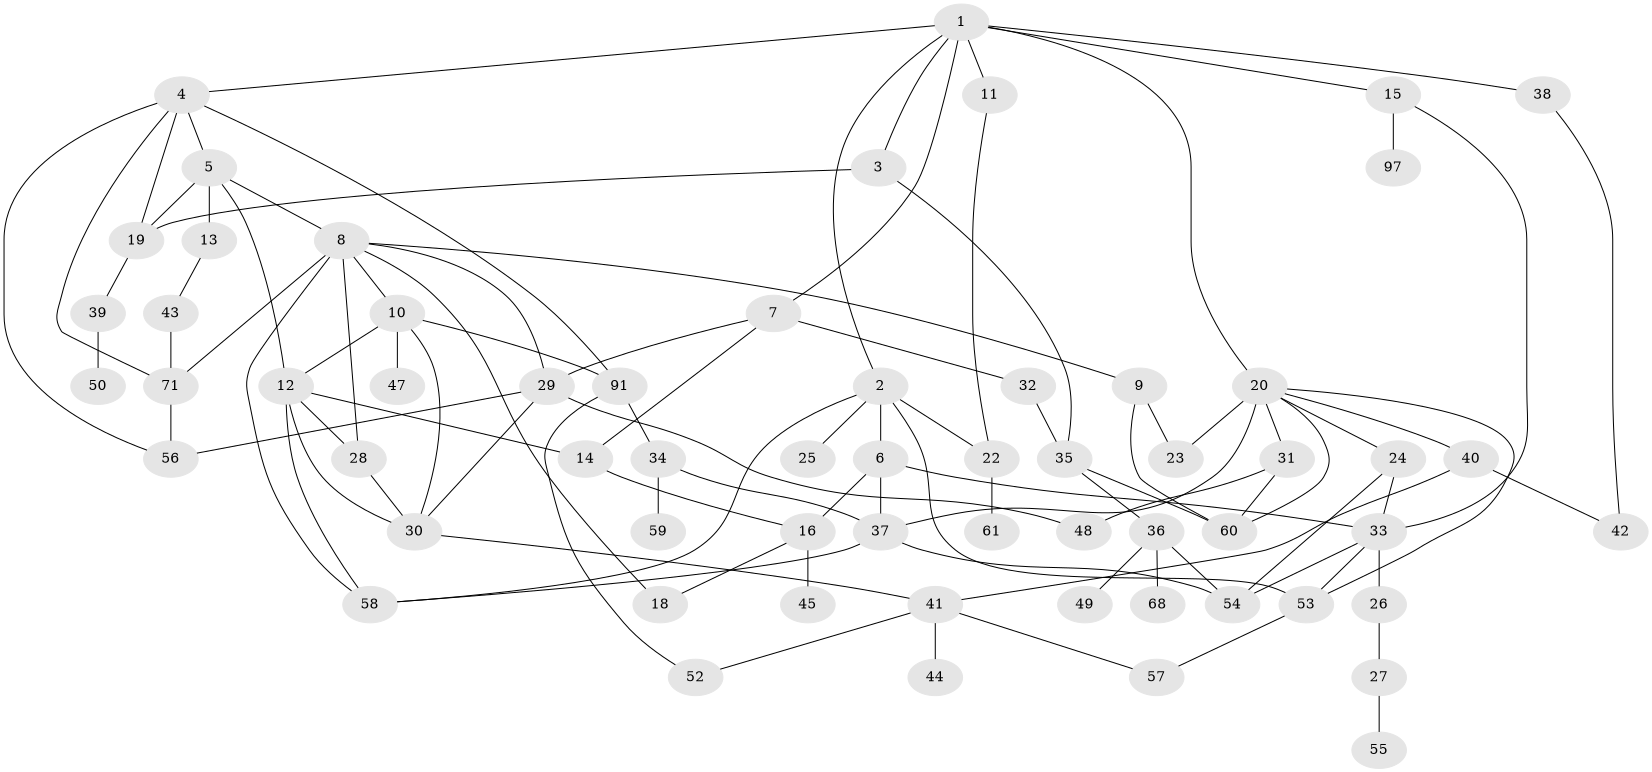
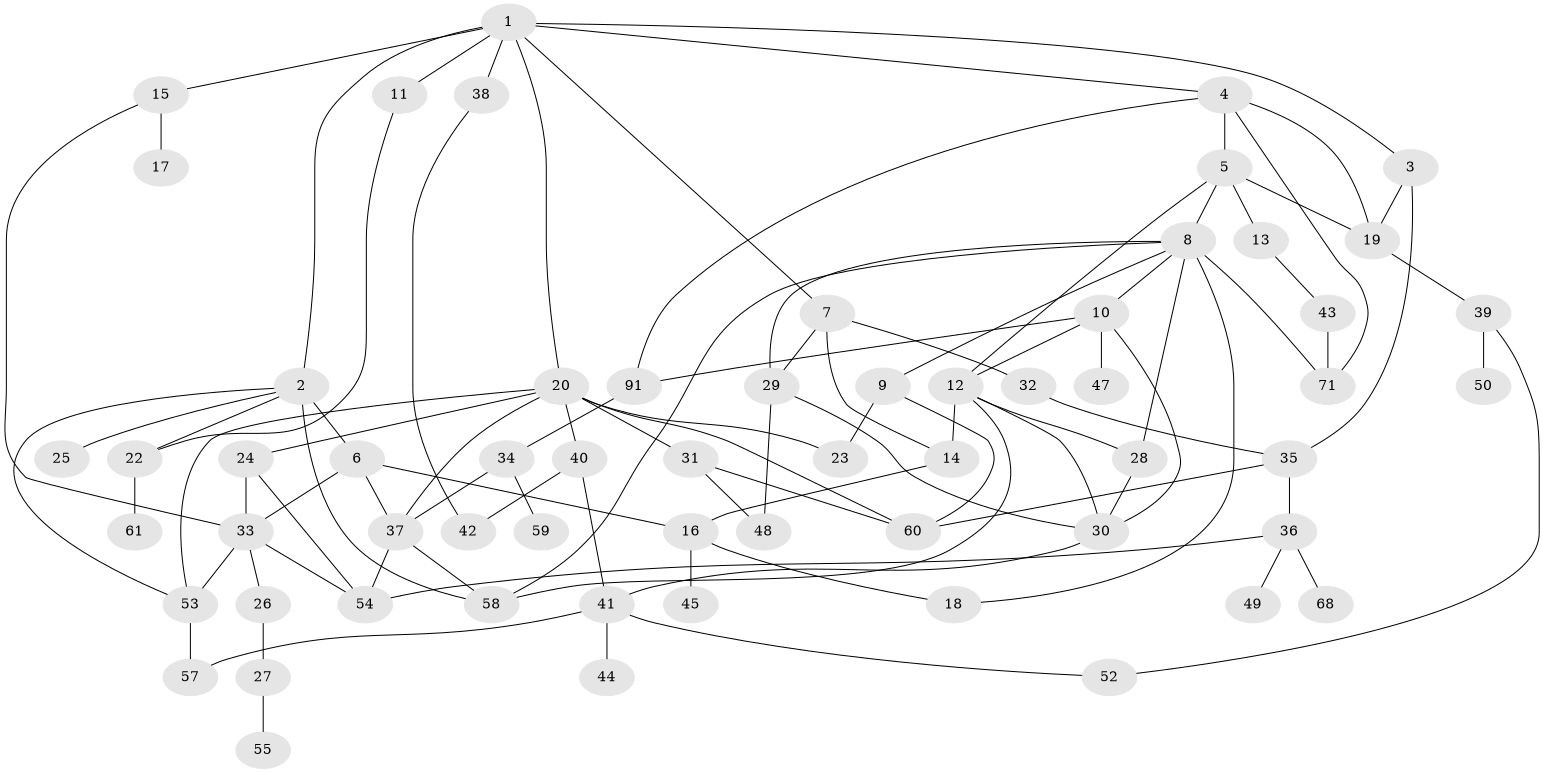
(1393, 168) -> (161, 168)
(171, 459) -> none
(567, 539) -> (1455, 604)
